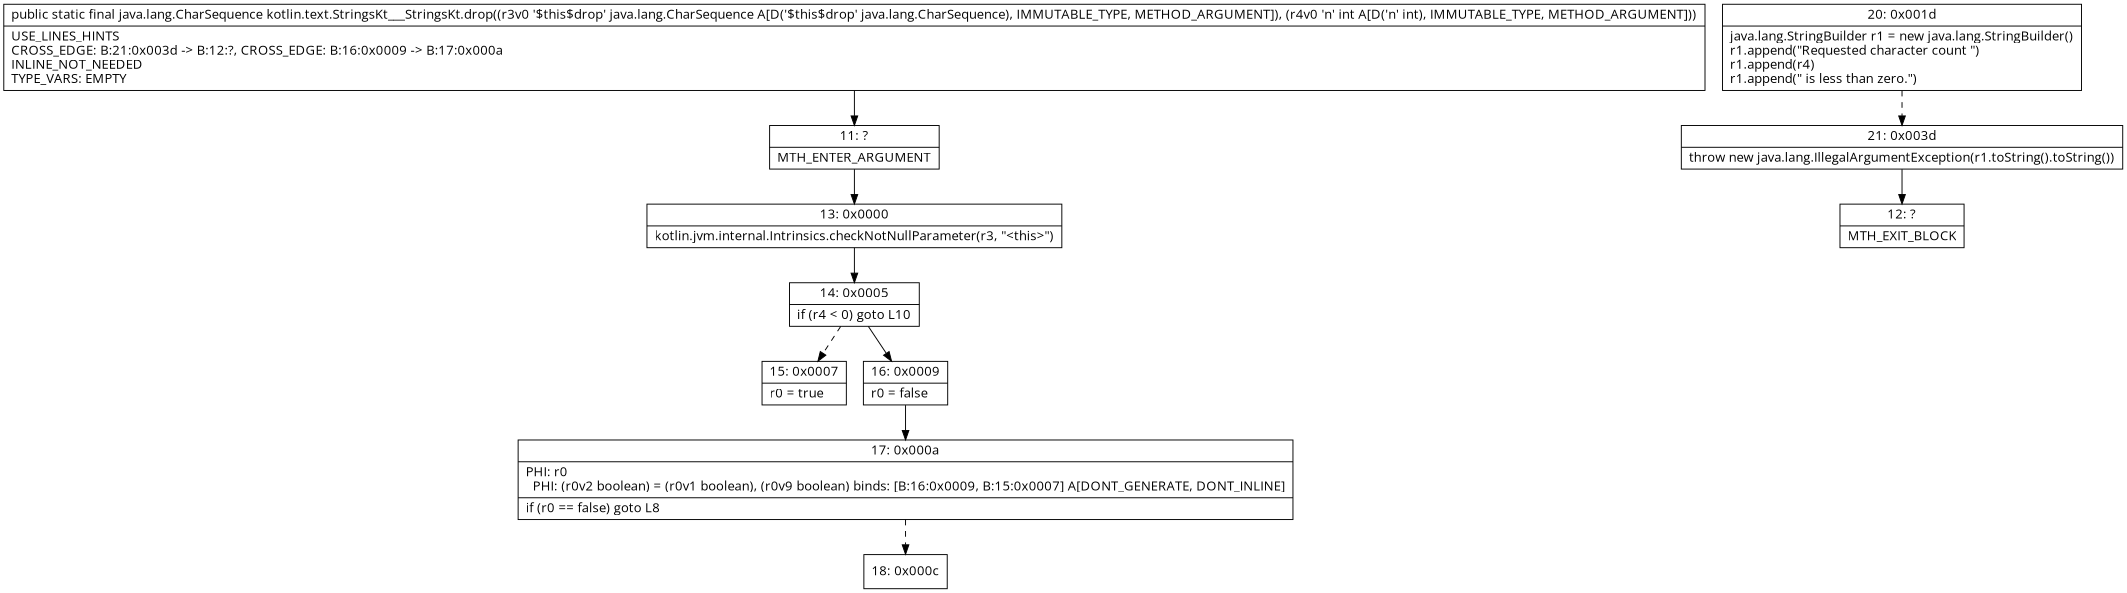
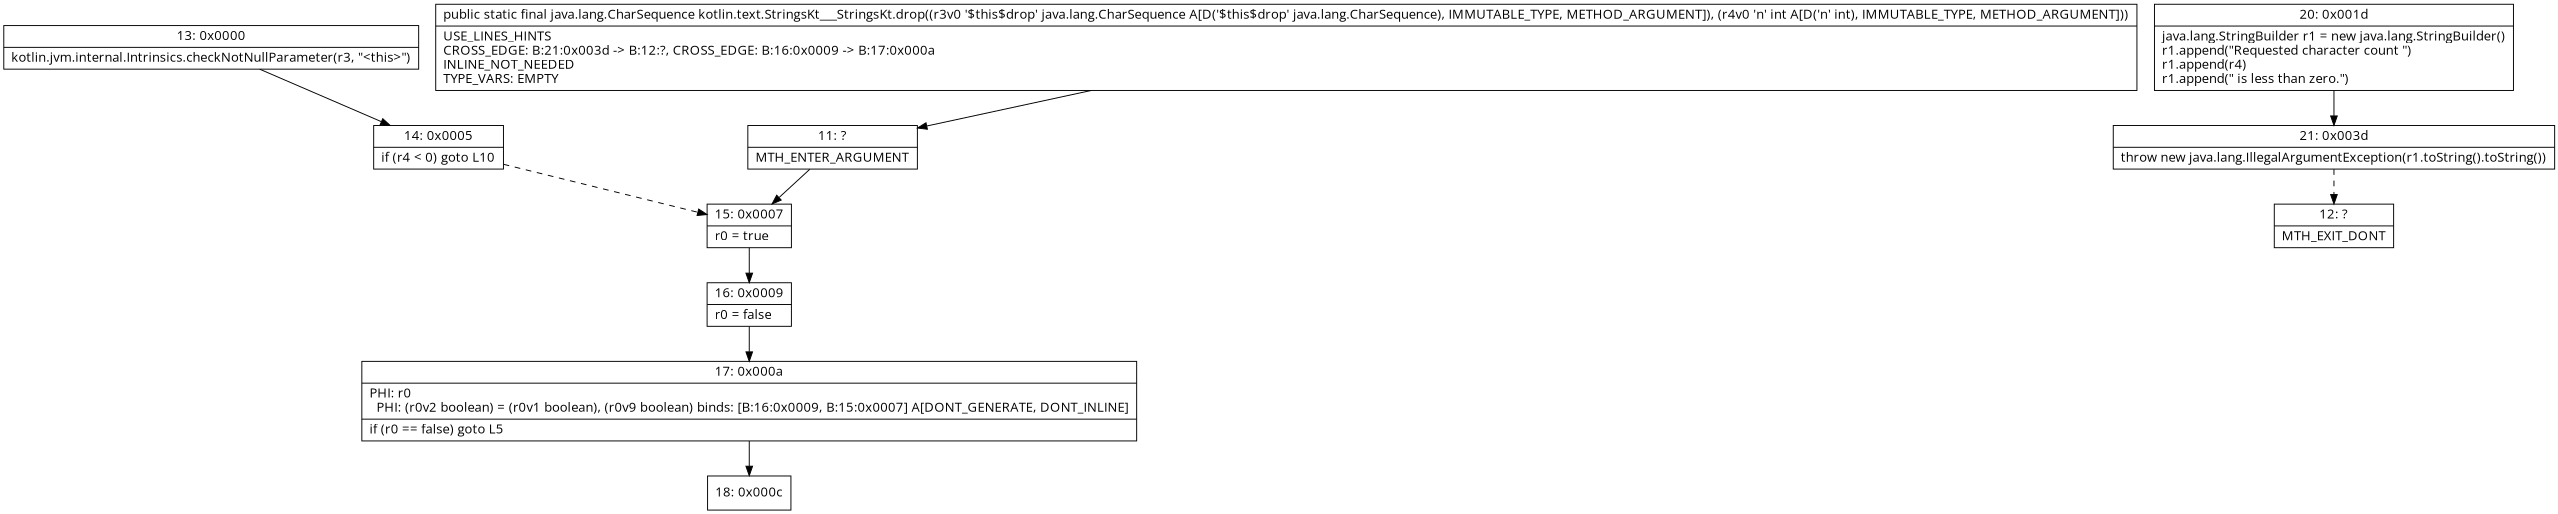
(1902, 103) -> (2334, 103)
(854, 182) -> (794, 183)
(1902, 182) -> (2334, 182)
(1902, 236) -> (2334, 236)
(877, 340) -> (749, 260)
(593, 508) -> (437, 430)
(906, 532) -> (749, 454)
